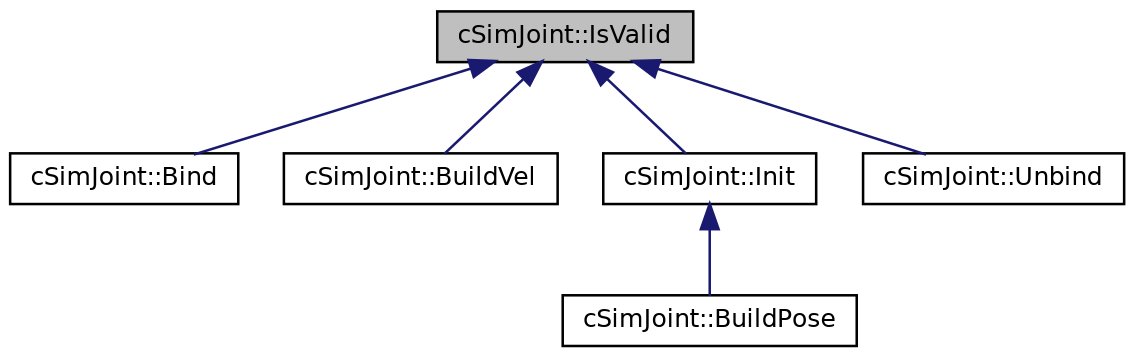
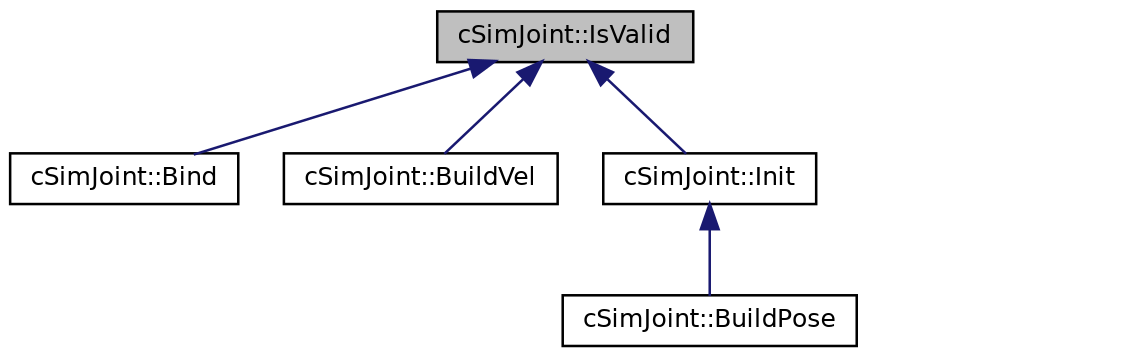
(994, 179) -> none
